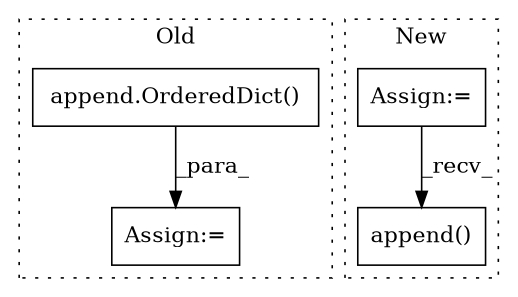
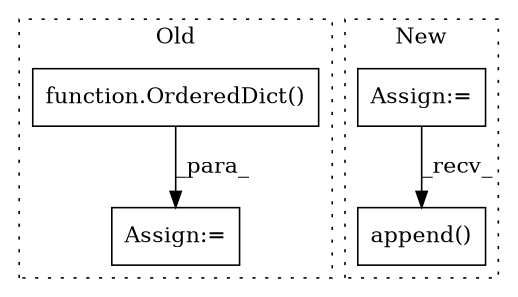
(176, 97) -> (176, 97)
